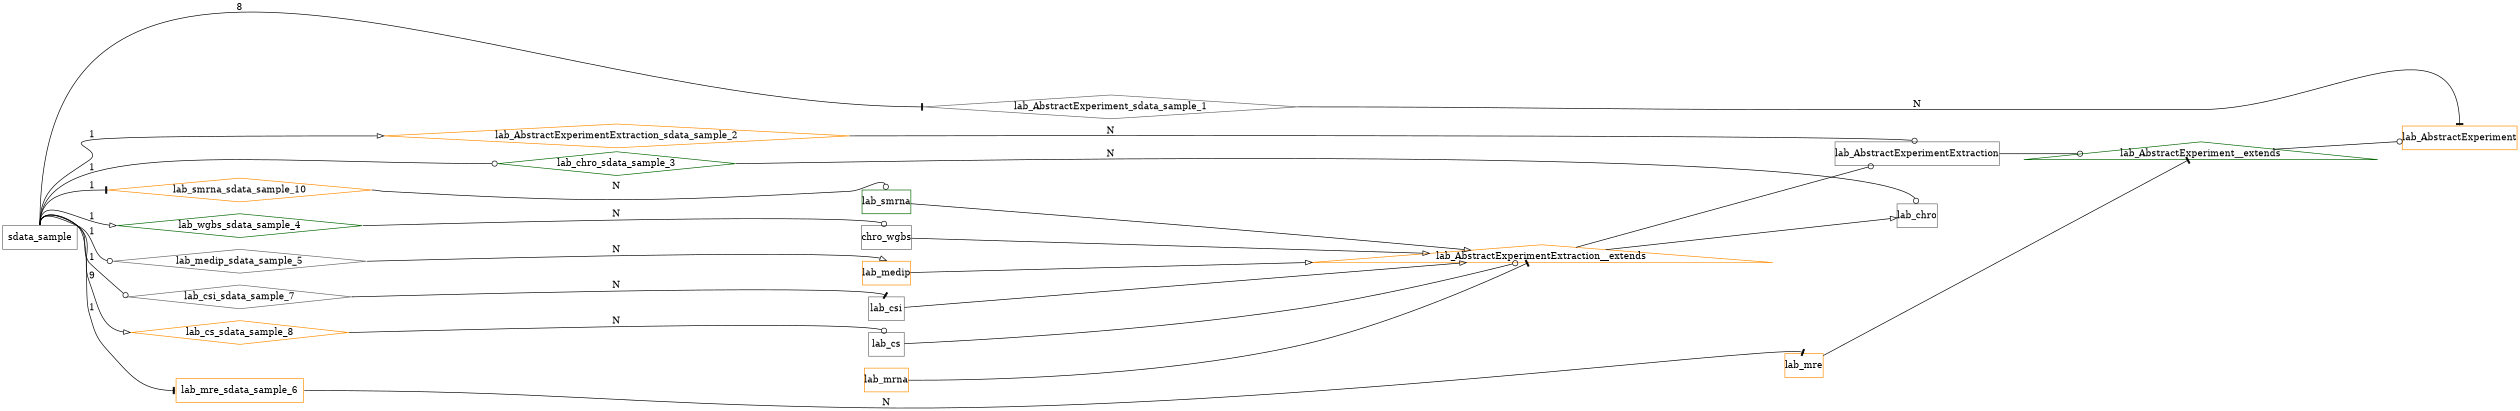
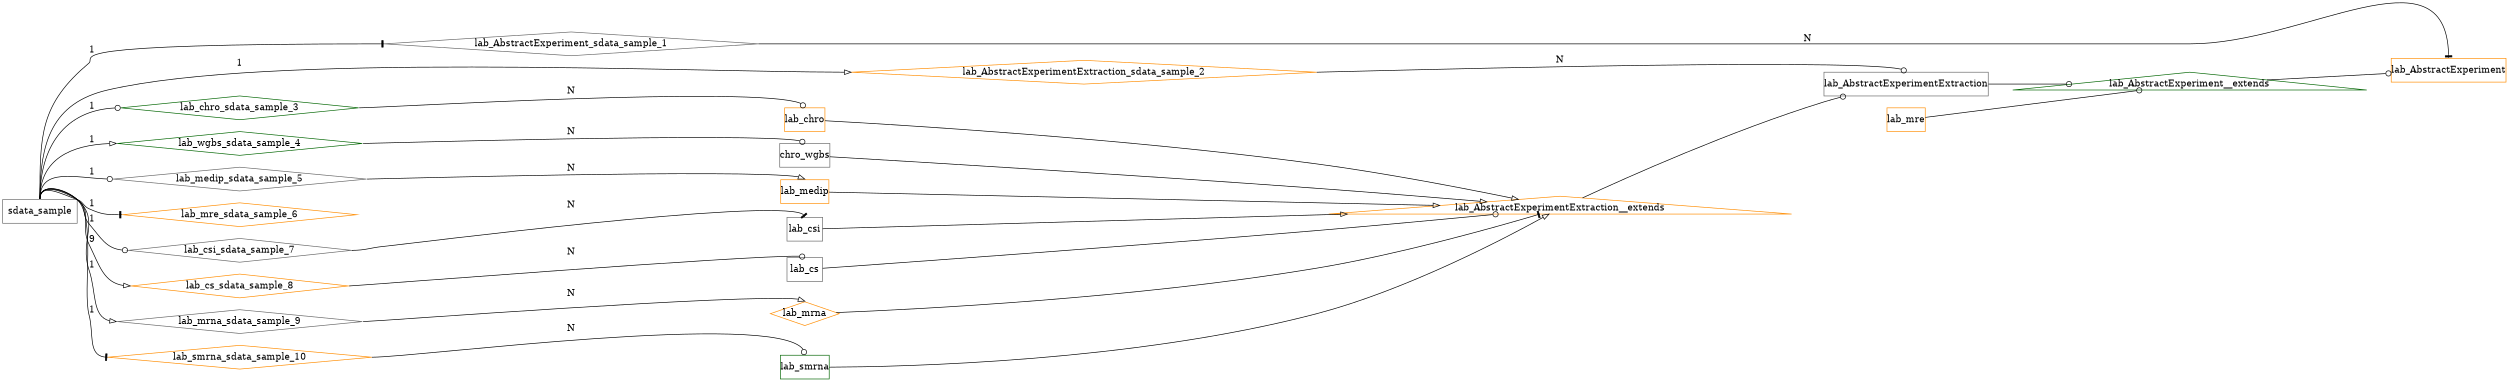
(240, 8) -> (92, 50)
(1917, 216) -> (805, 120)
(1748, 234) -> (1170, 147)
(2005, 258) -> (2031, 104)
none -> (240, 322)
(886, 380) -> (805, 314)
(240, 391) -> (240, 215)
(1053, 405) -> none
